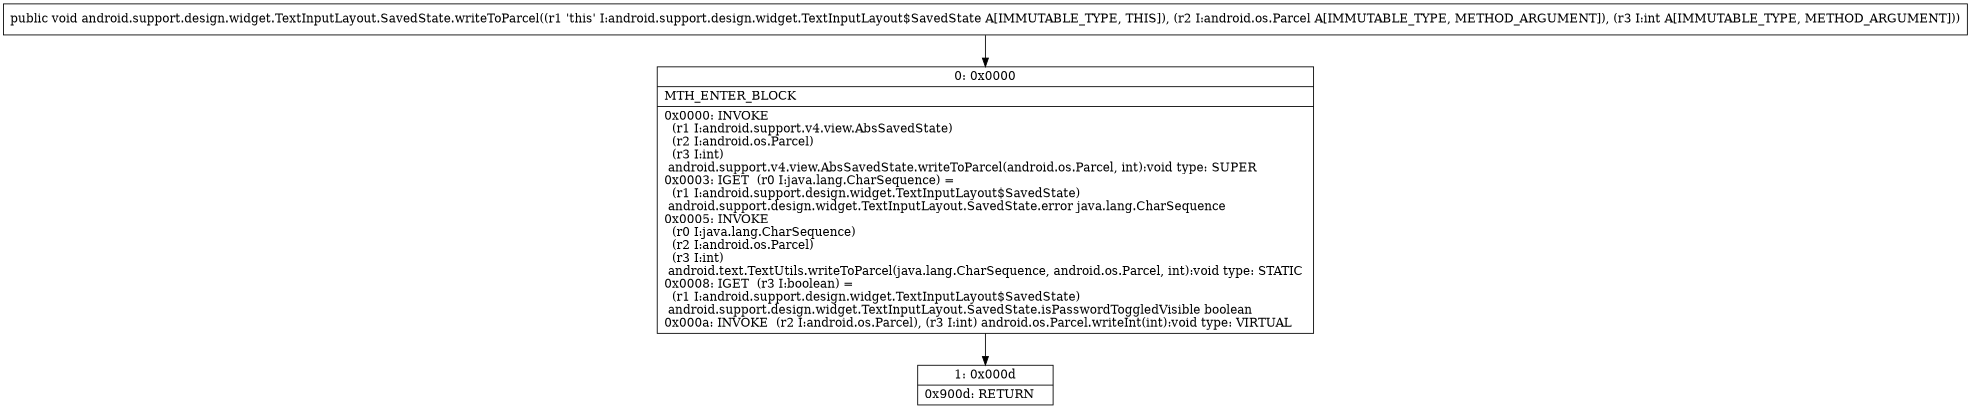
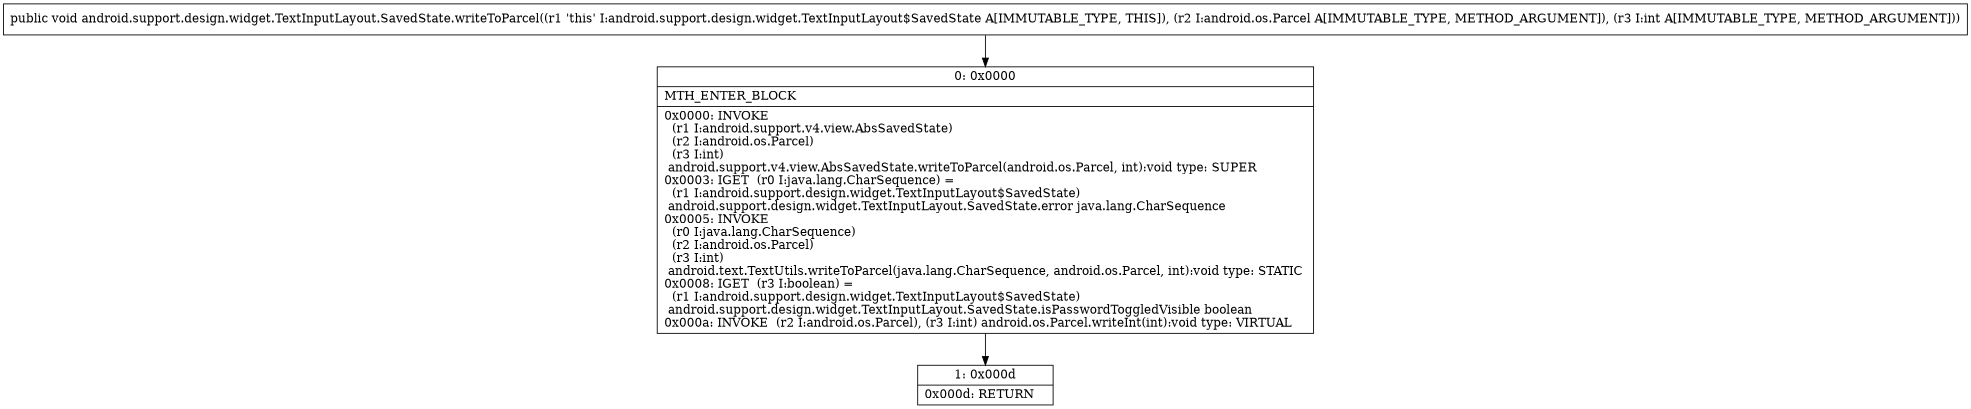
(985, 395) -> (985, 395)
